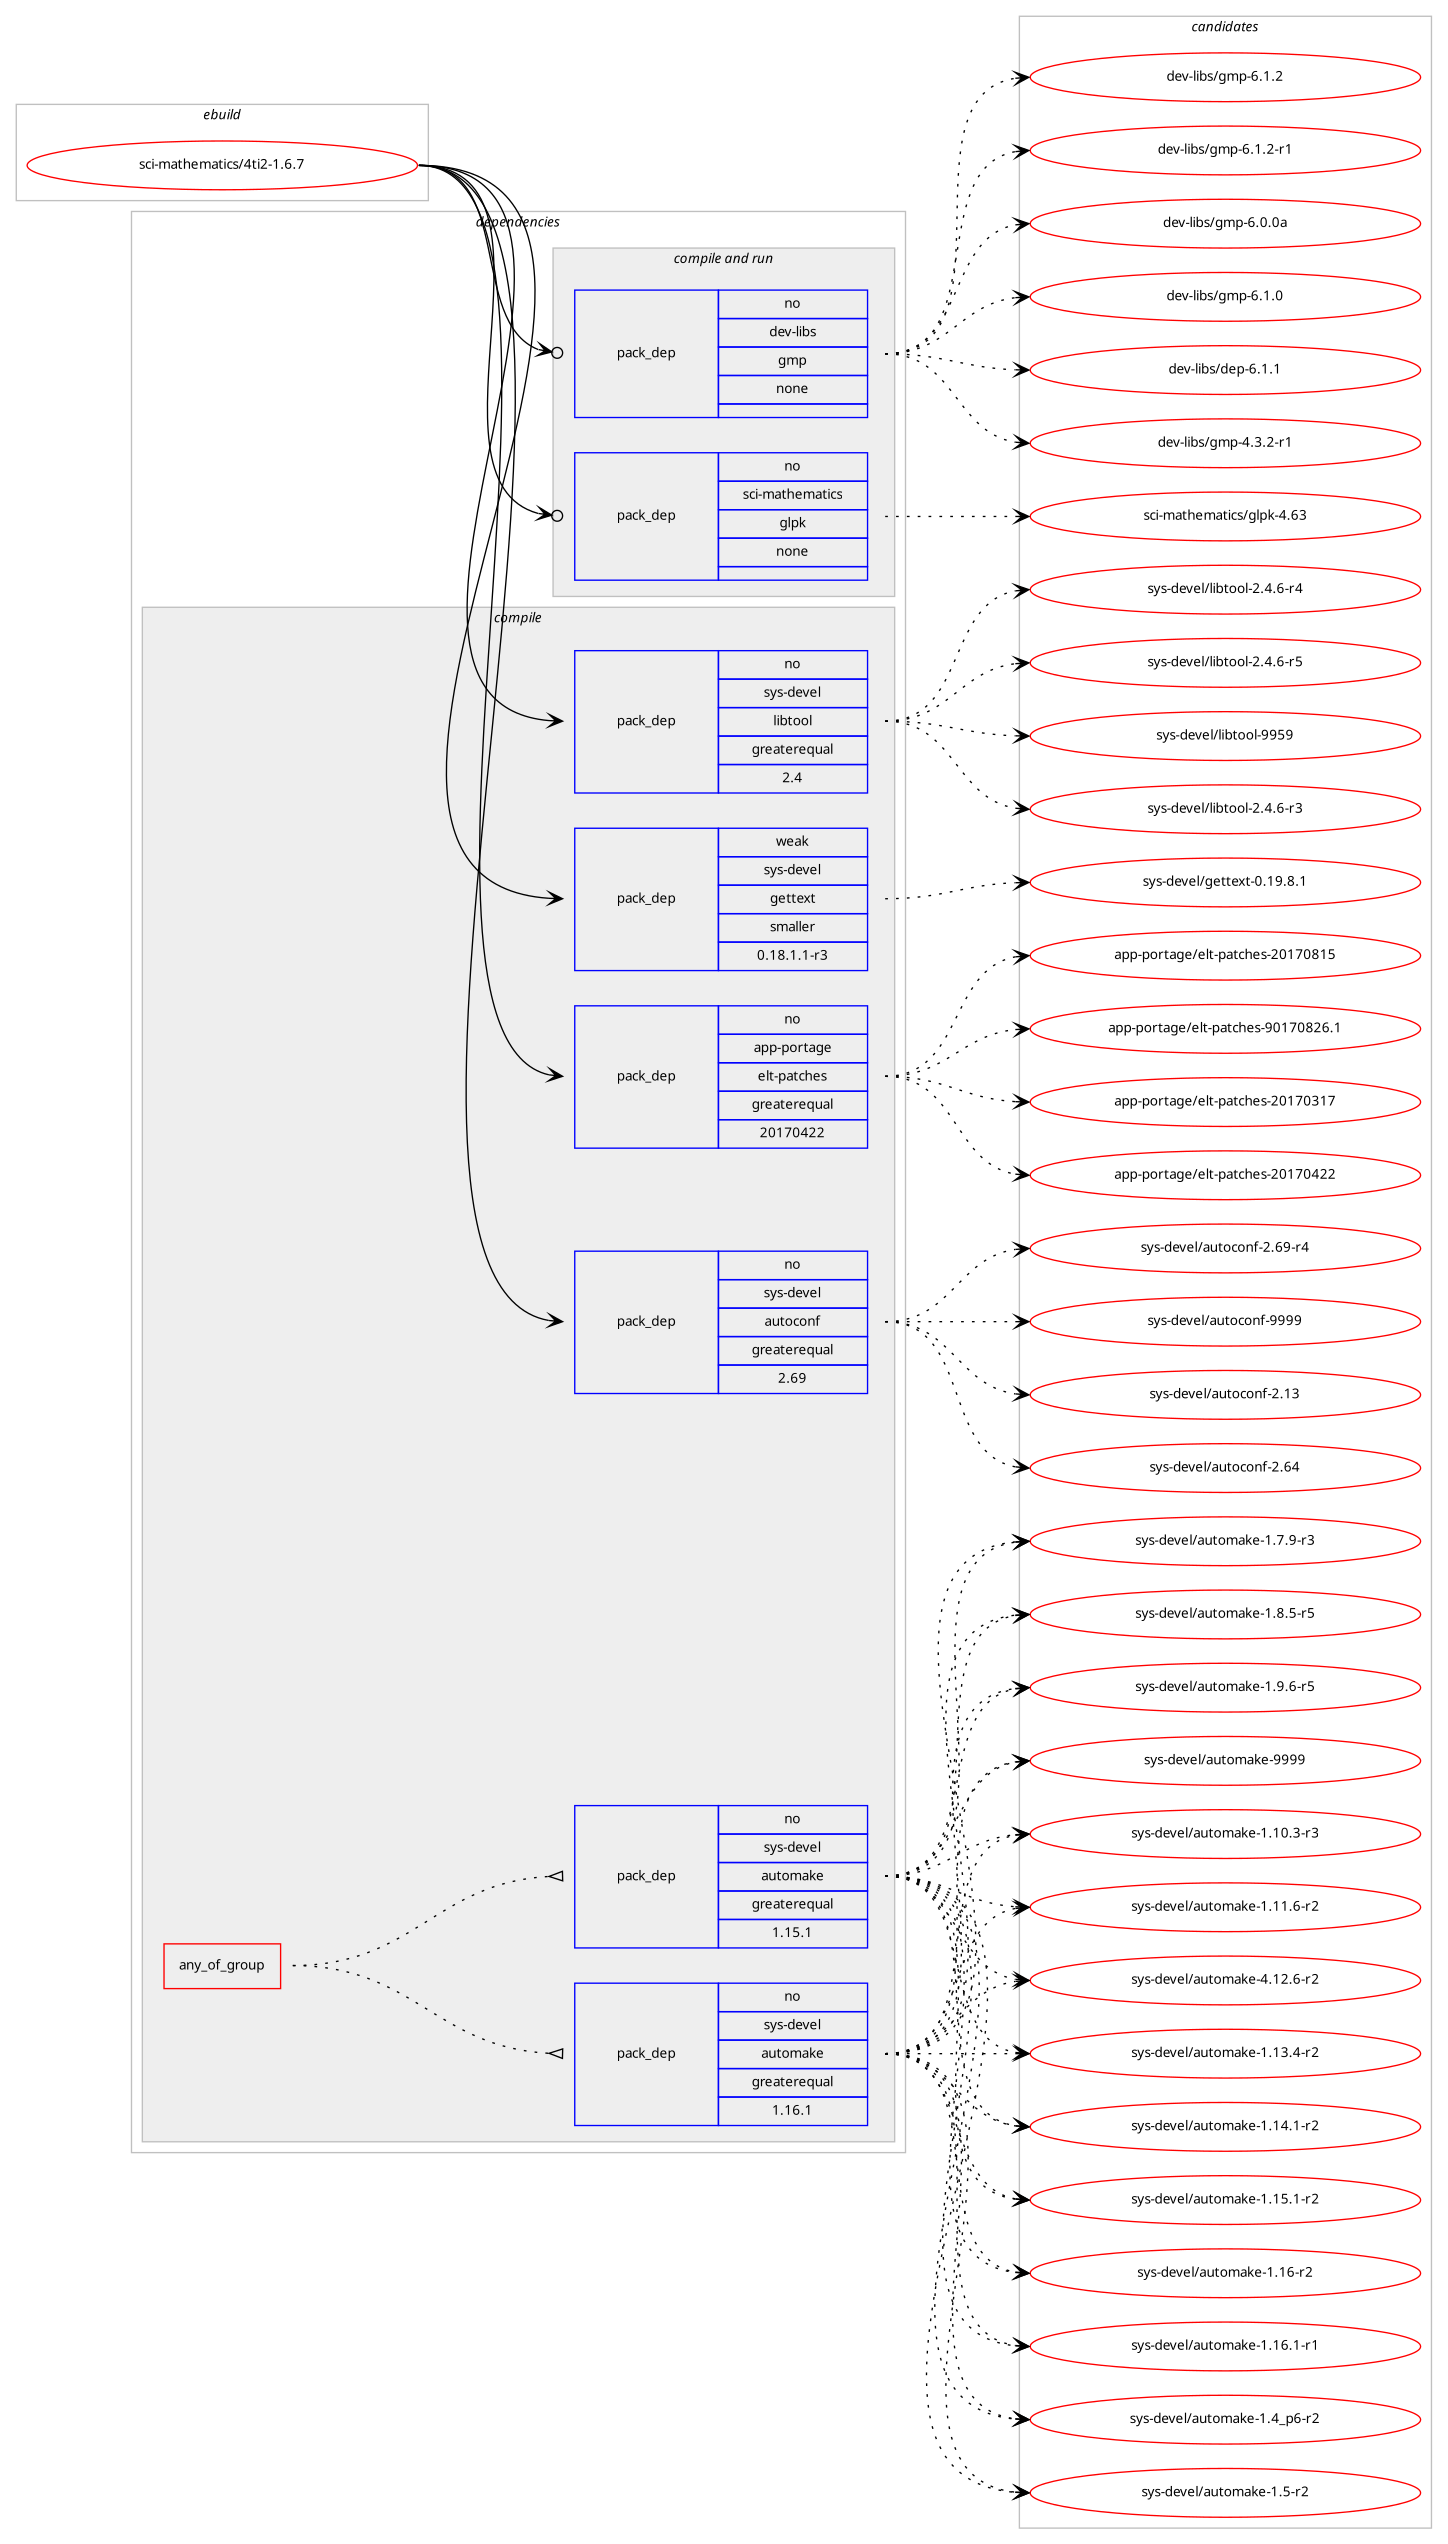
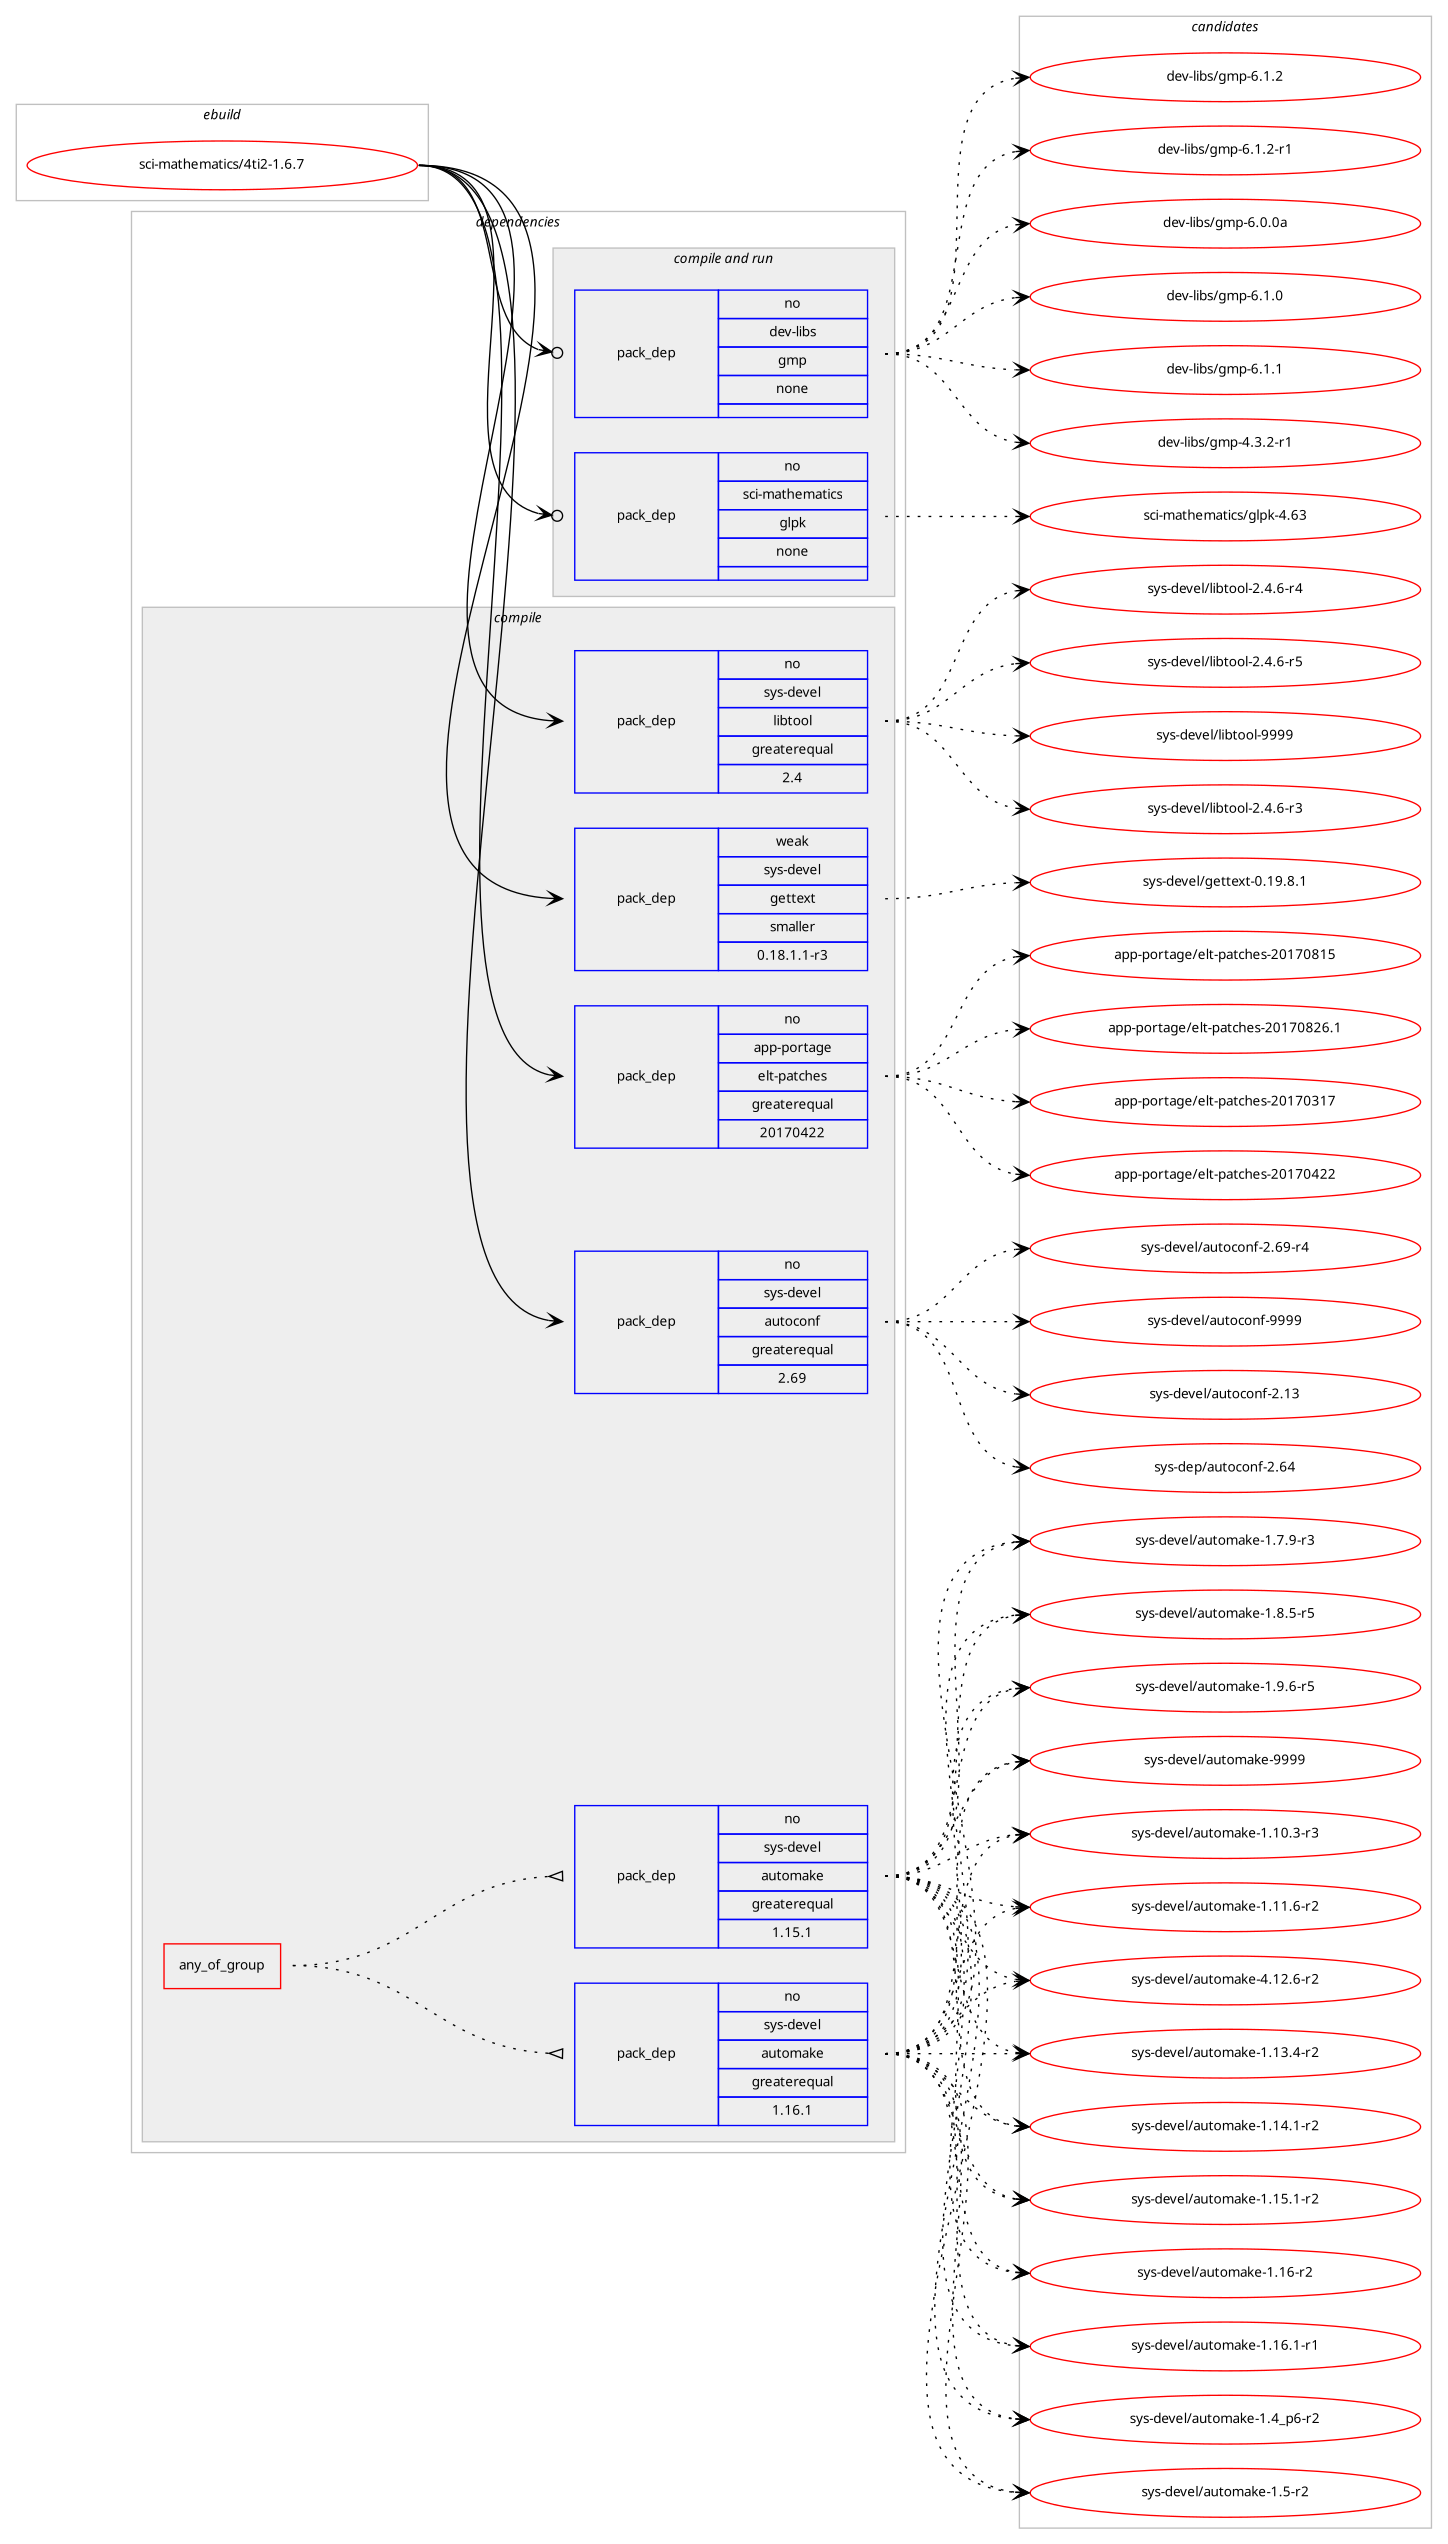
(1225, 370) -> (1225, 370)
(1225, 736) -> (1225, 736)
(1225, 1029) -> (1225, 1029)
(1225, 1468) -> (1225, 1468)
